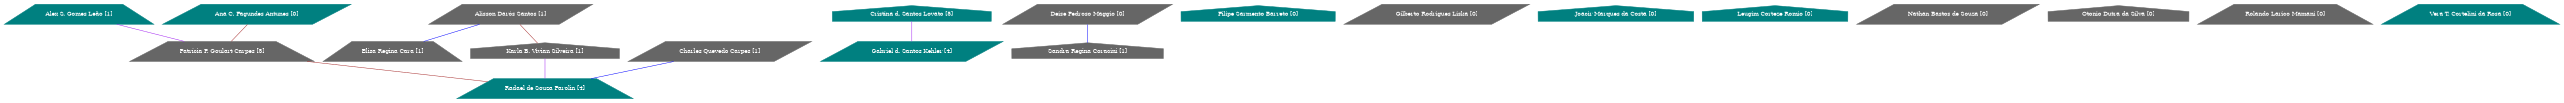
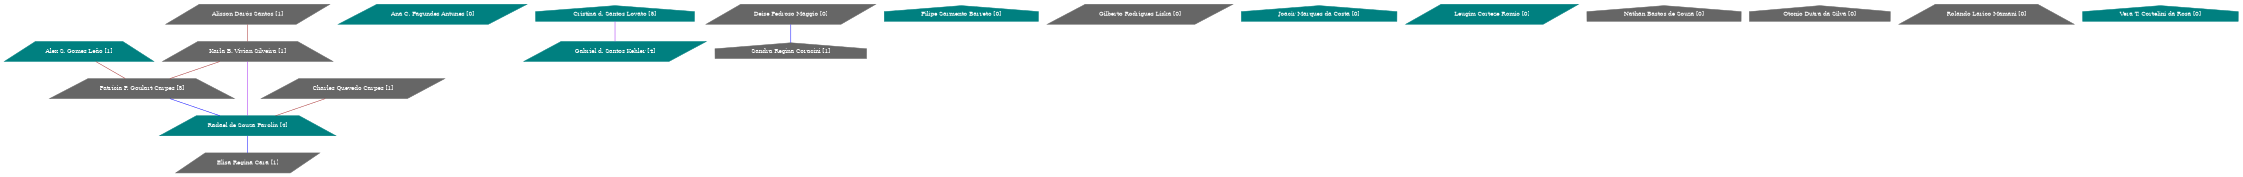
(1775, 14) -> (1492, 14)
(1948, 14) -> (1664, 14)
(2471, 14) -> (2160, 14)
(151, 33) -> (110, 70)
(239, 33) -> (195, 70)
(452, 33) -> (248, 144)
(393, 51) -> (248, 163)
(545, 51) -> (248, 51)
(632, 70) -> (300, 107)
(397, 72) -> (195, 107)
